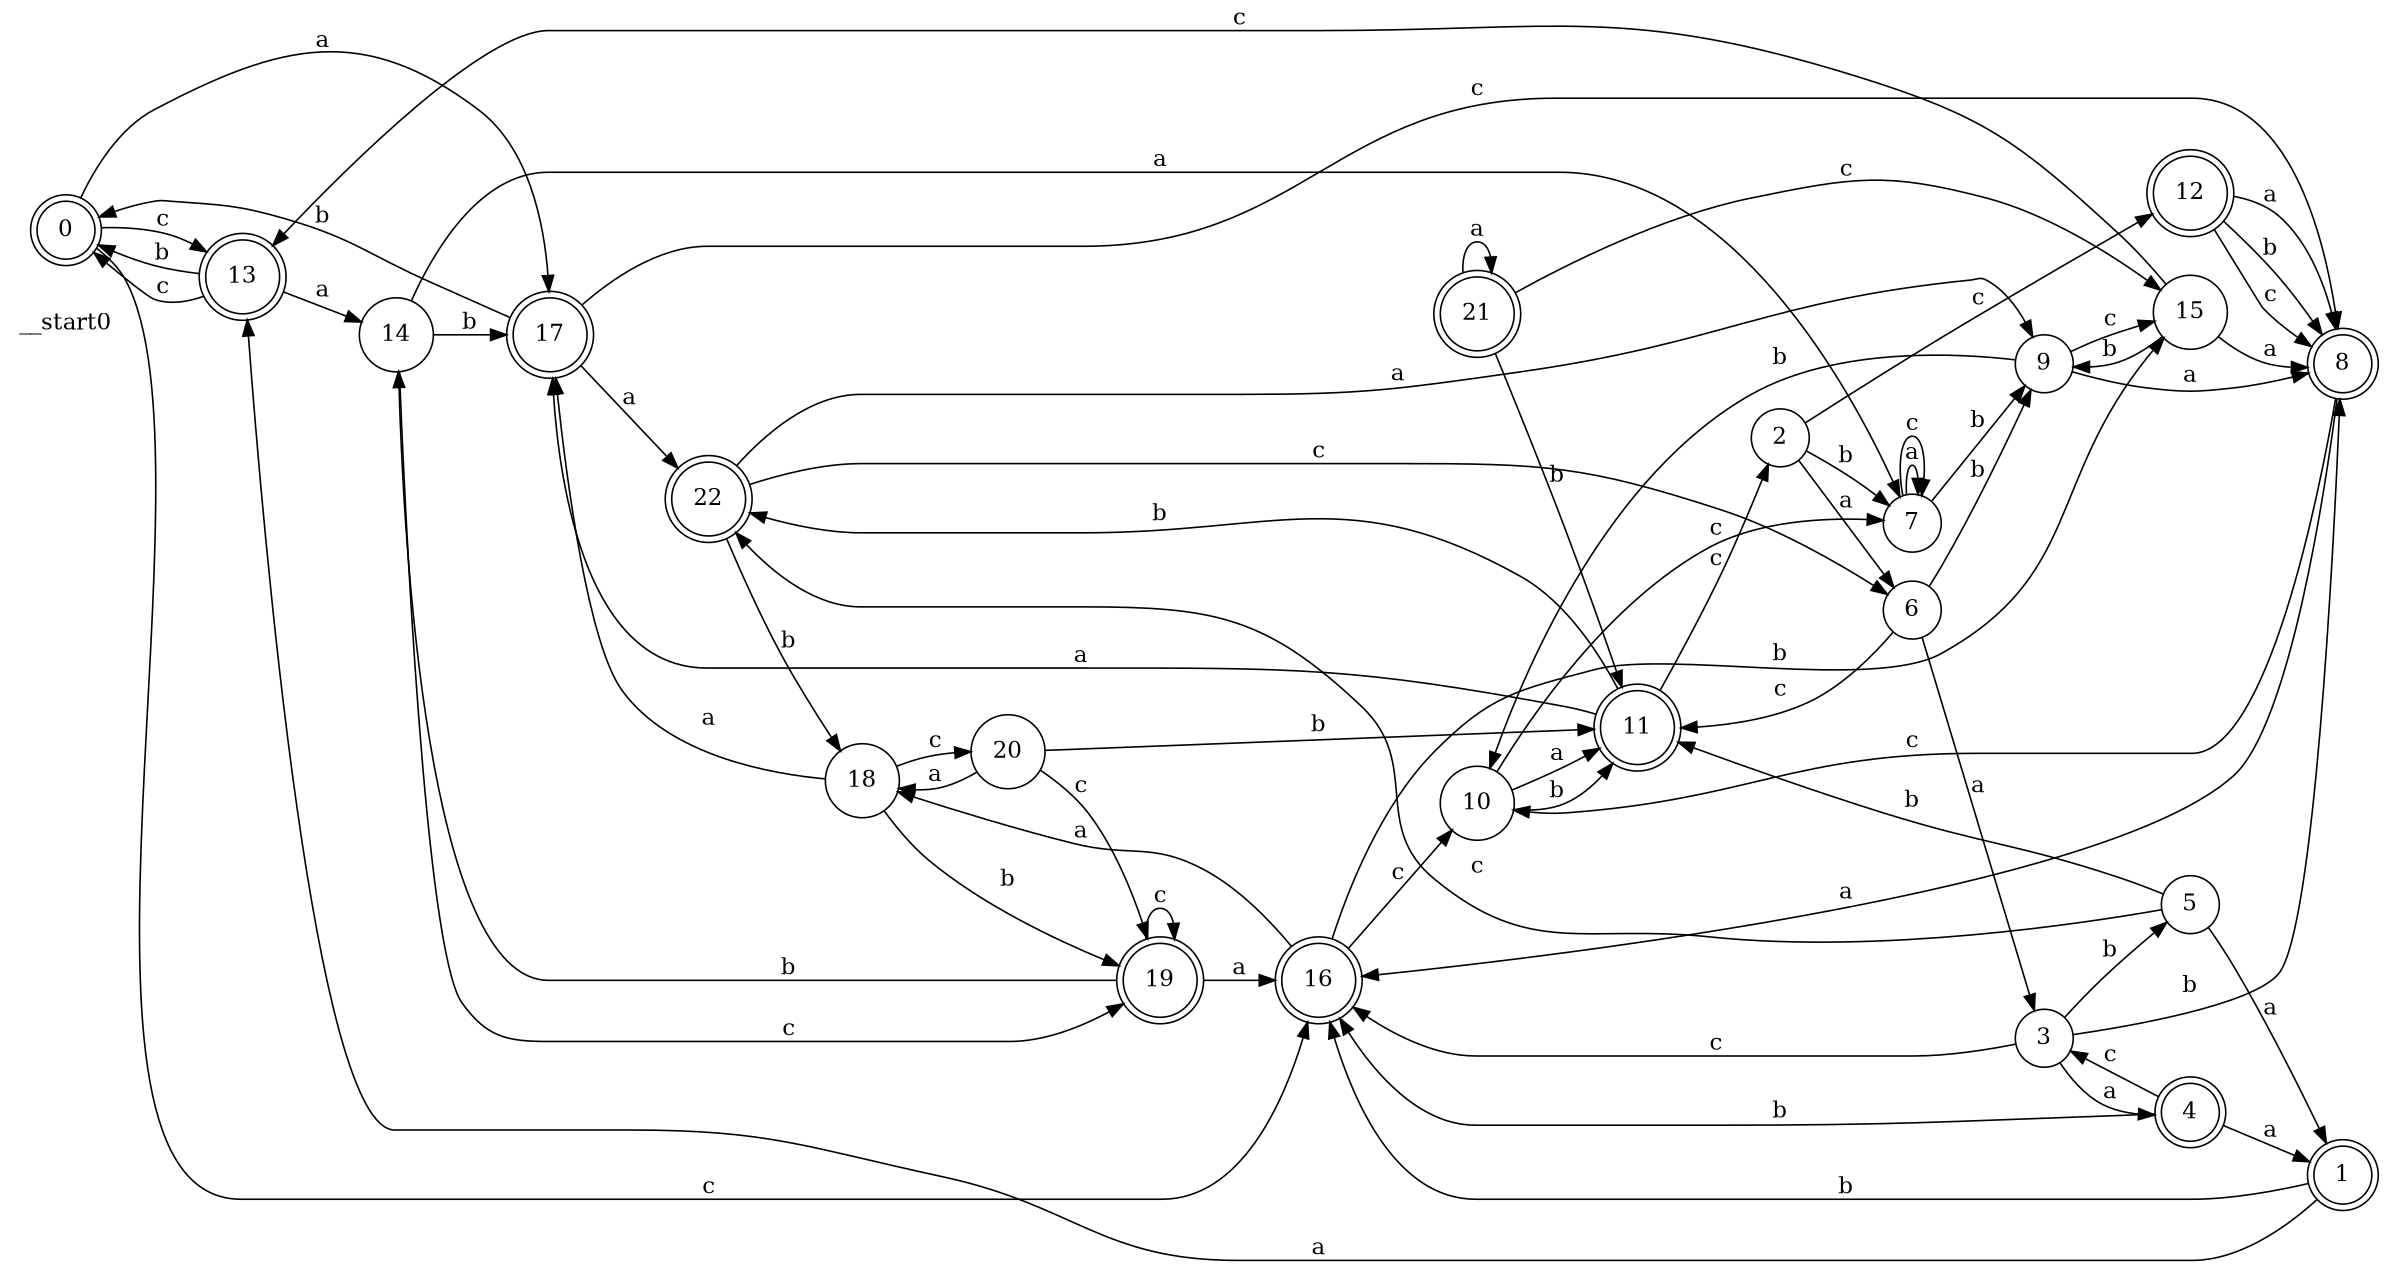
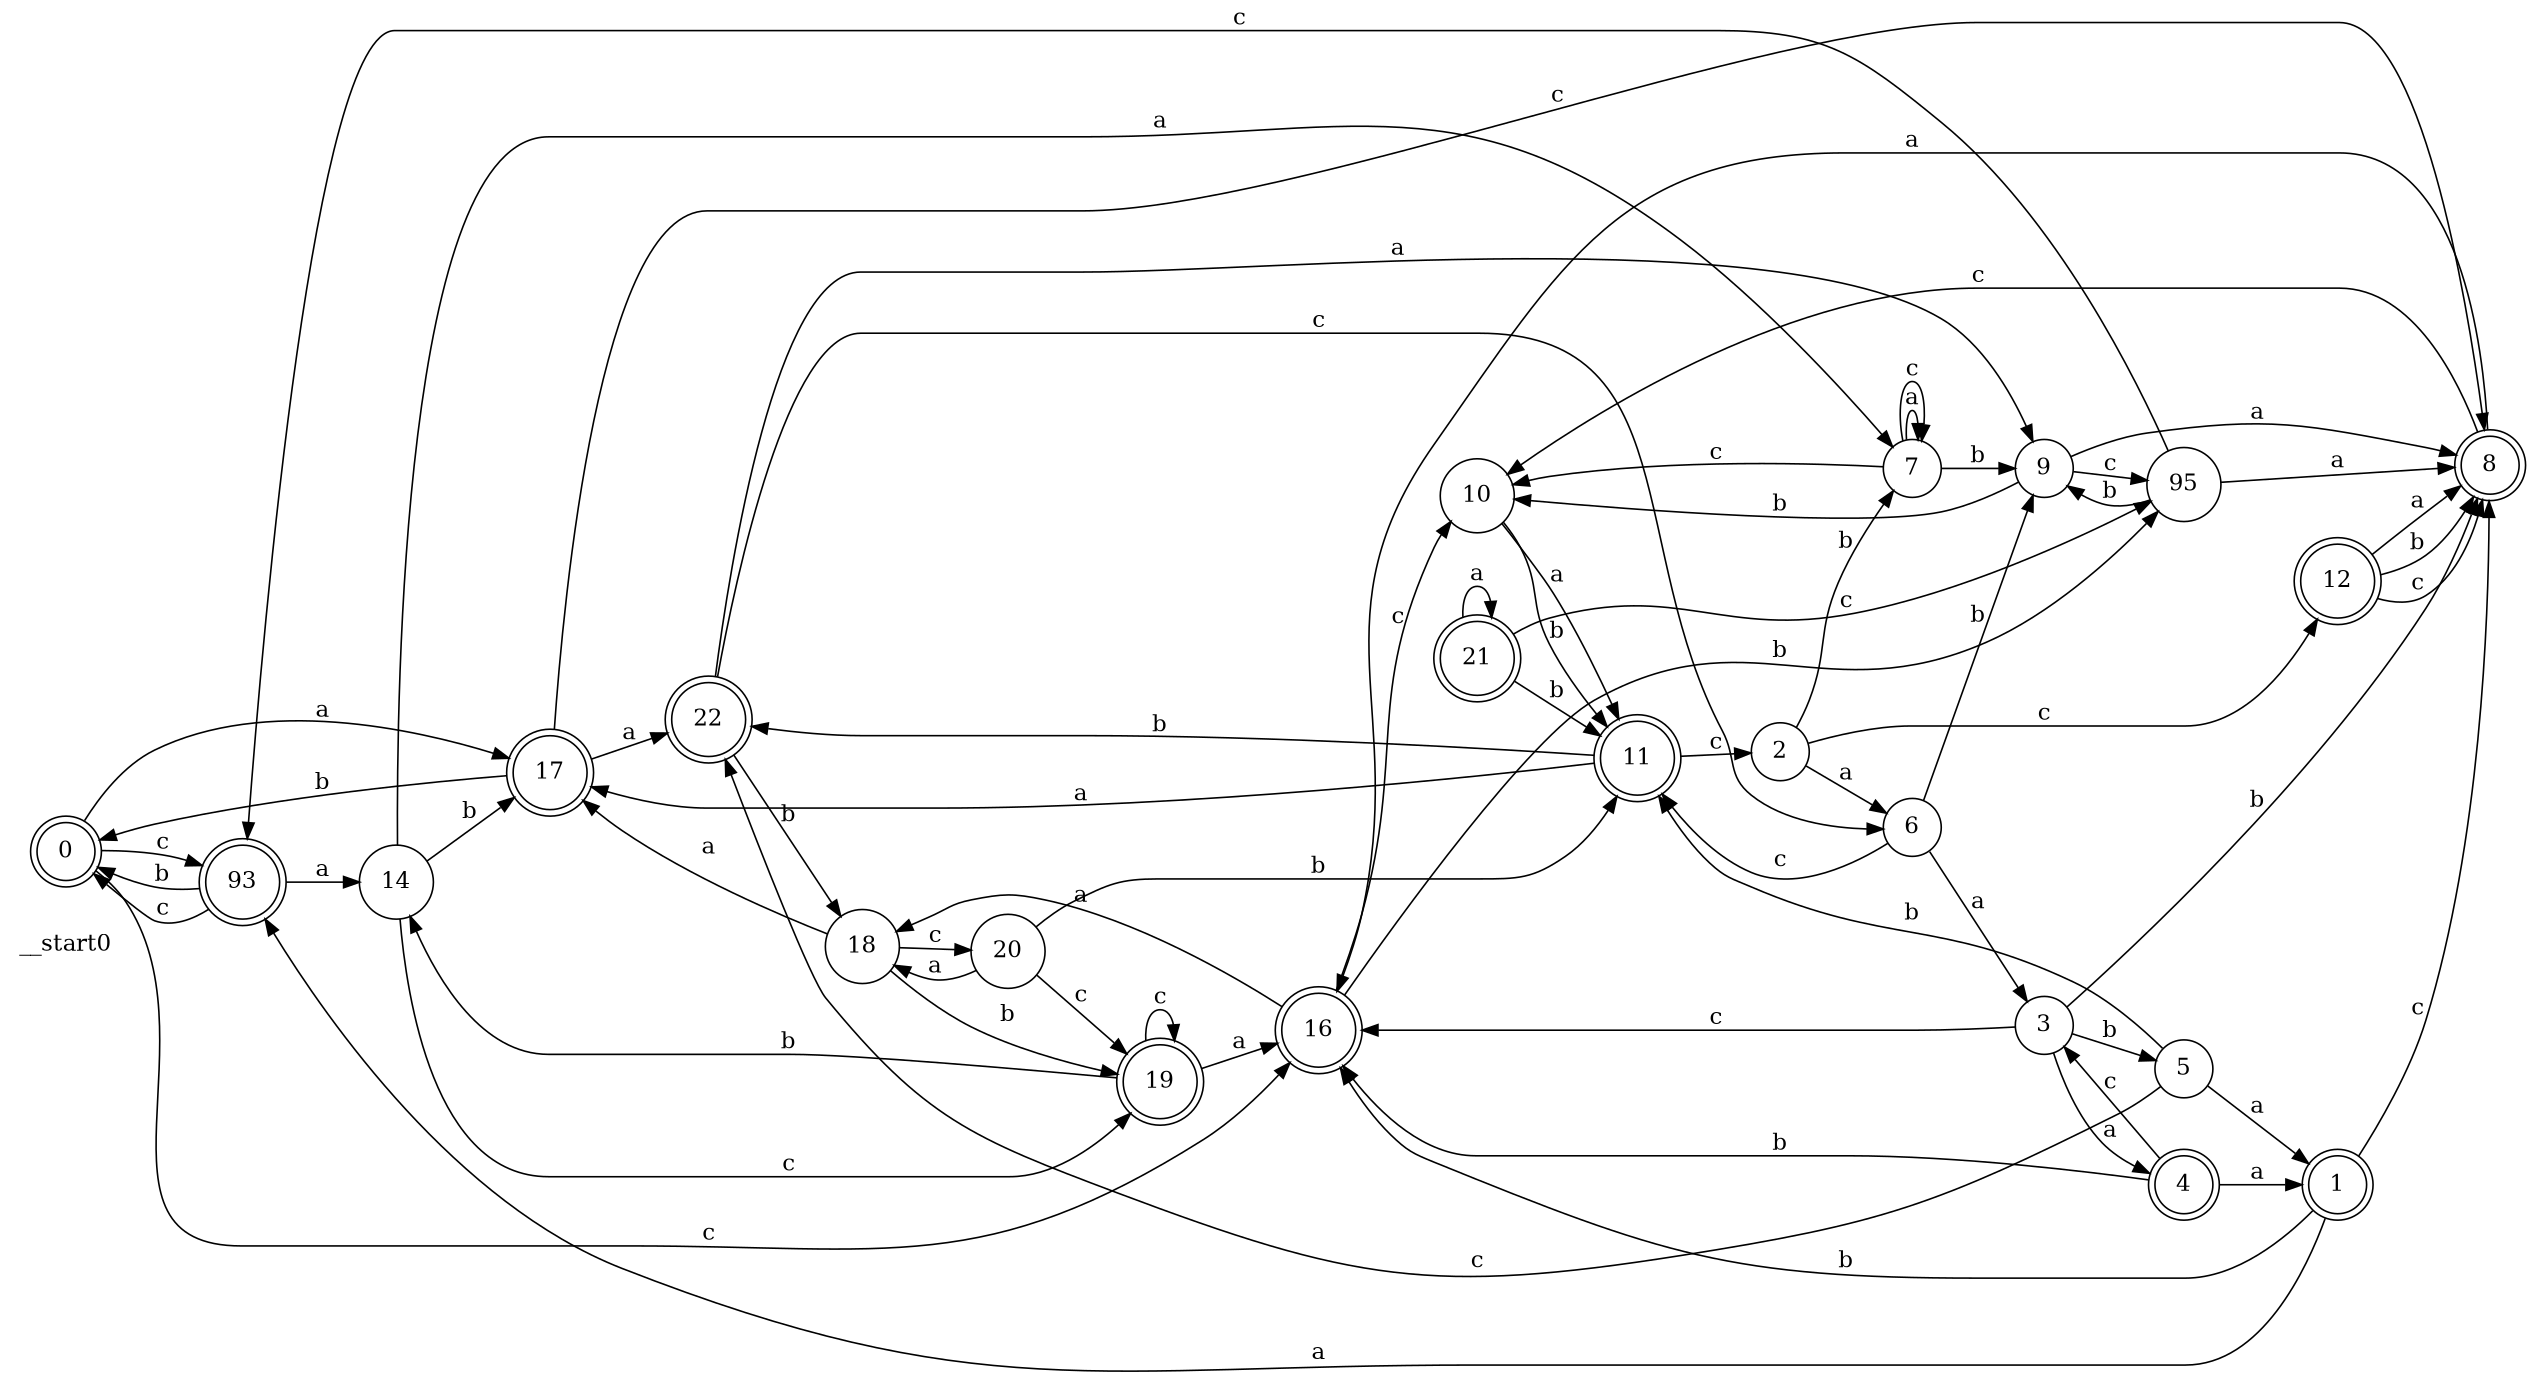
(243, 277) -> (243, 882)
(2190, 312) -> (2184, 485)
(1648, 590) -> (1705, 464)
none -> (2464, 847)
